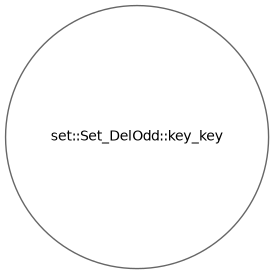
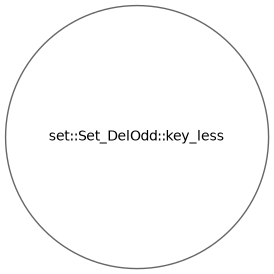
(137, 137) -> (137, 137)
